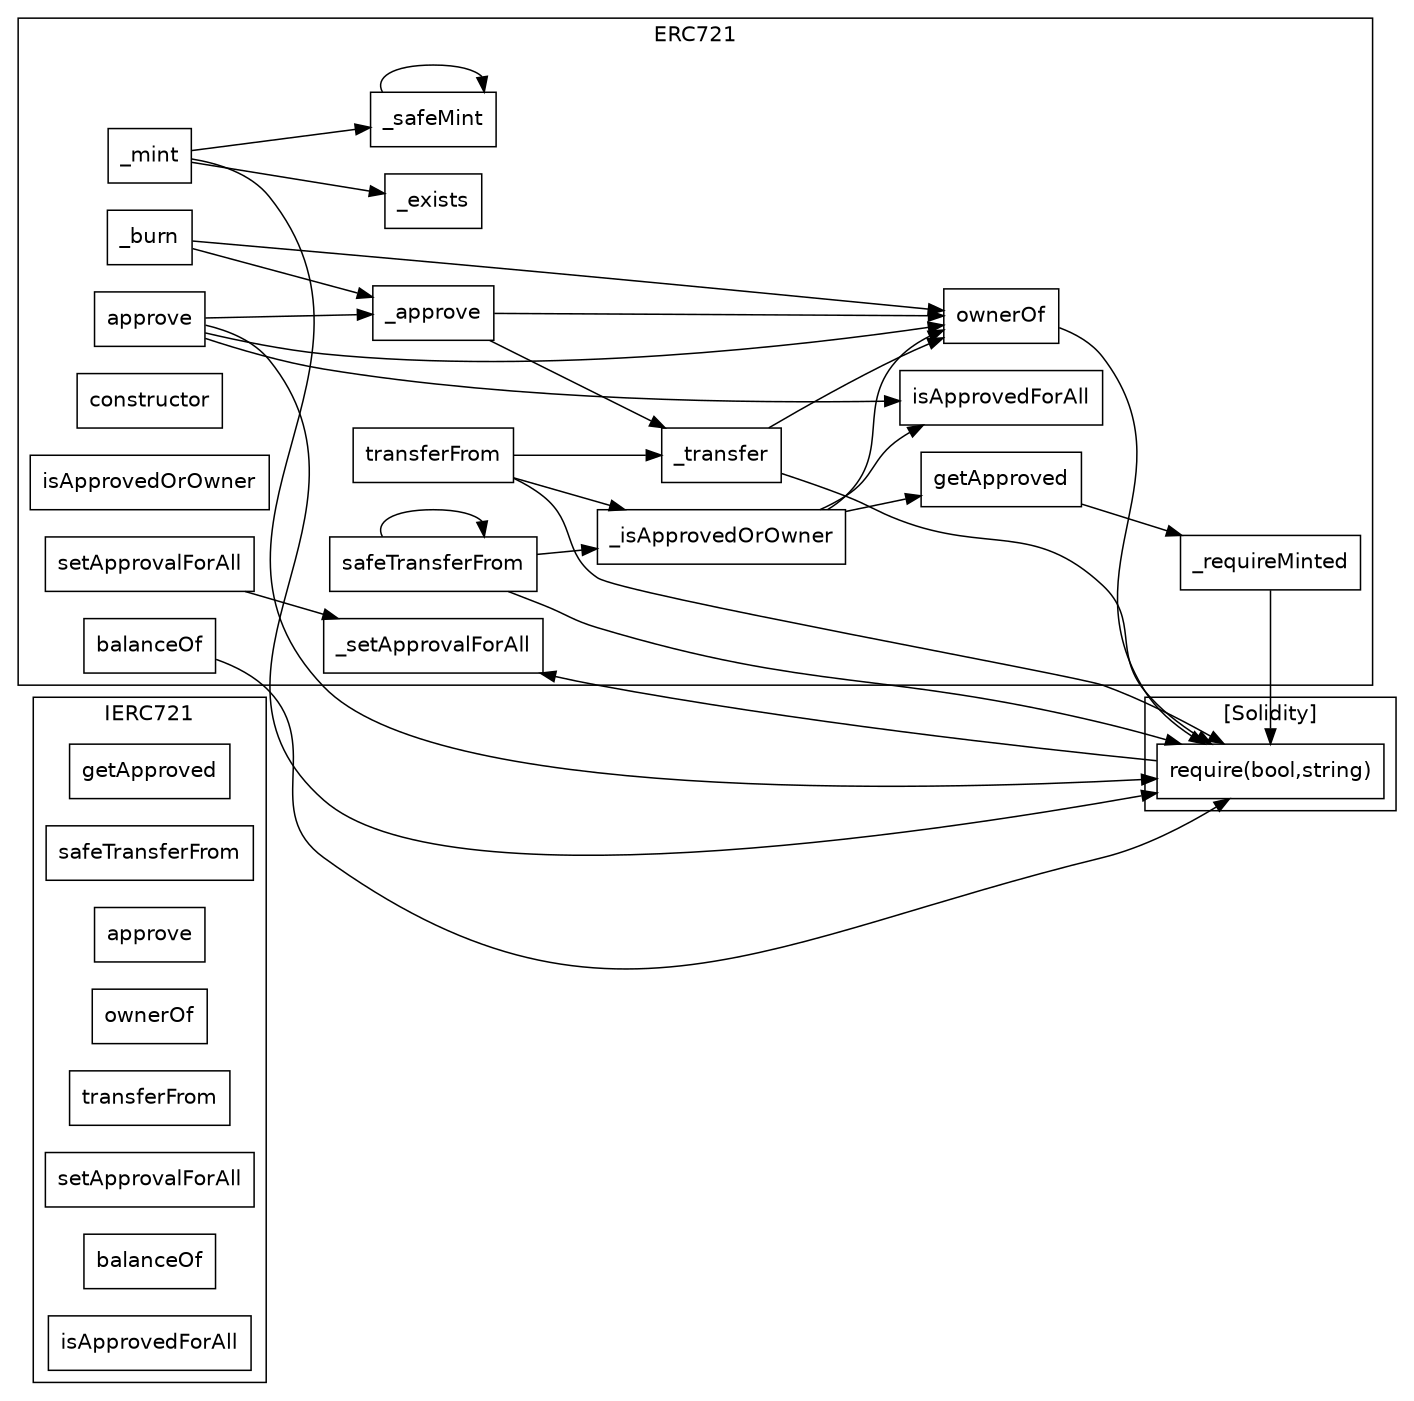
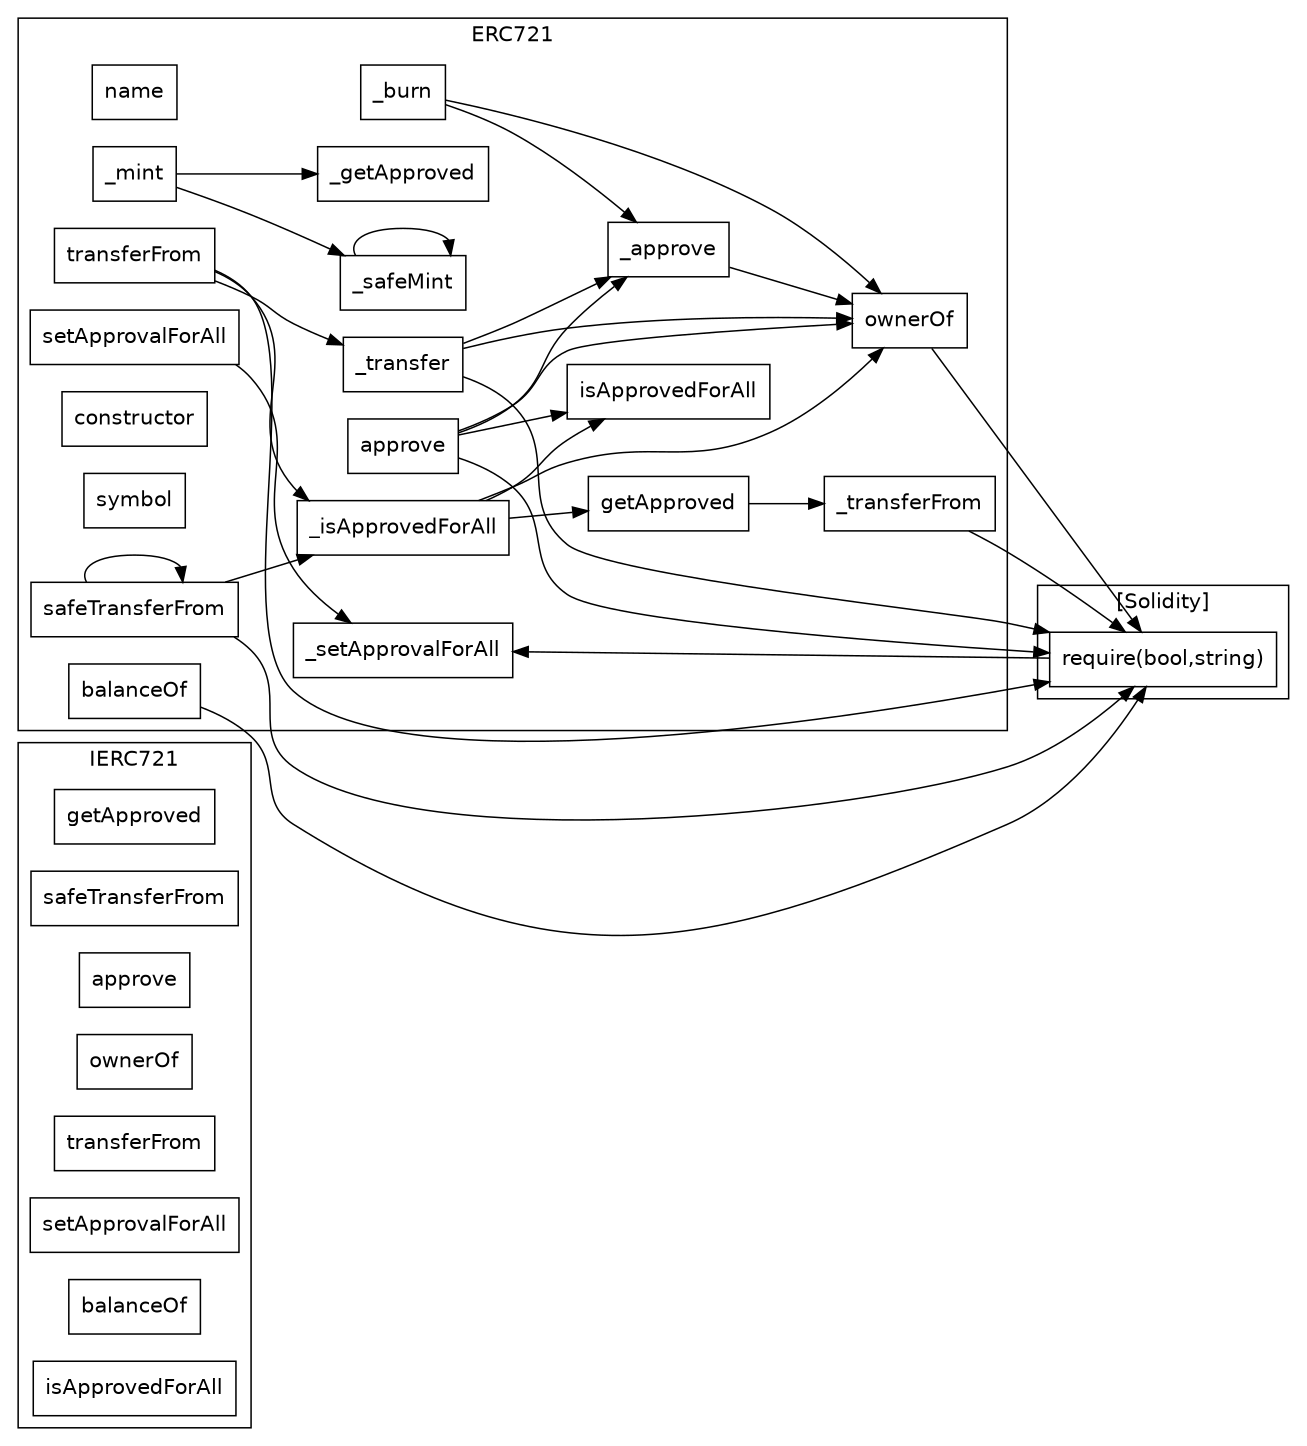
none -> (135, 92)
(433, 201) -> (403, 174)
(570, 381) -> (531, 315)
(150, 482) -> (135, 501)
(721, 537) -> (403, 528)
(1271, 563) -> (910, 504)
(425, 738) -> none
